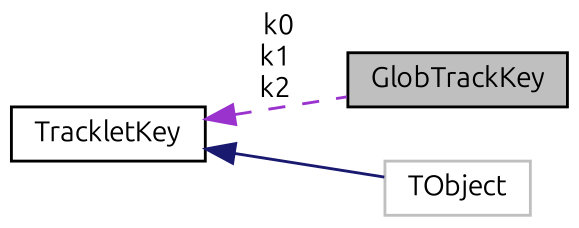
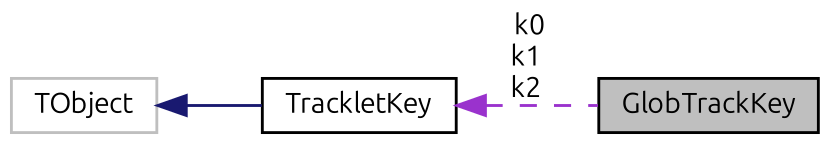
(310, 165) -> (224, 106)
